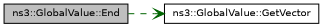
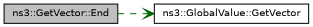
(66, 14) -> (61, 14)
